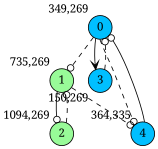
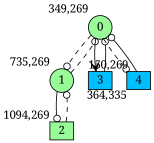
(100, 27) -> (100, 27)
(106, 57) -> (106, 58)
(100, 81) -> (100, 81)
(100, 105) -> (83, 59)
(62, 134) -> (62, 131)
(143, 134) -> (139, 81)
